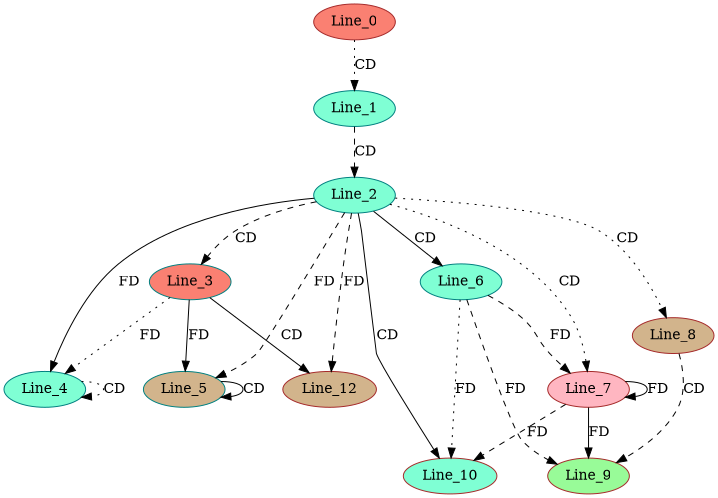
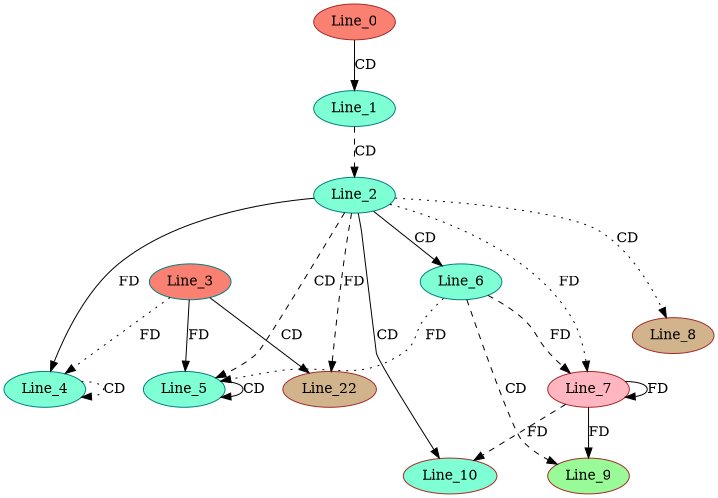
(355, 60) -> (355, 60)
(257, 220) -> none
(325, 282) -> (325, 282)
(570, 282) -> (570, 282)
(456, 374) -> (353, 370)
(184, 389) -> (184, 389)
(330, 389) -> (330, 389)
(516, 389) -> (516, 389)
(673, 416) -> none
